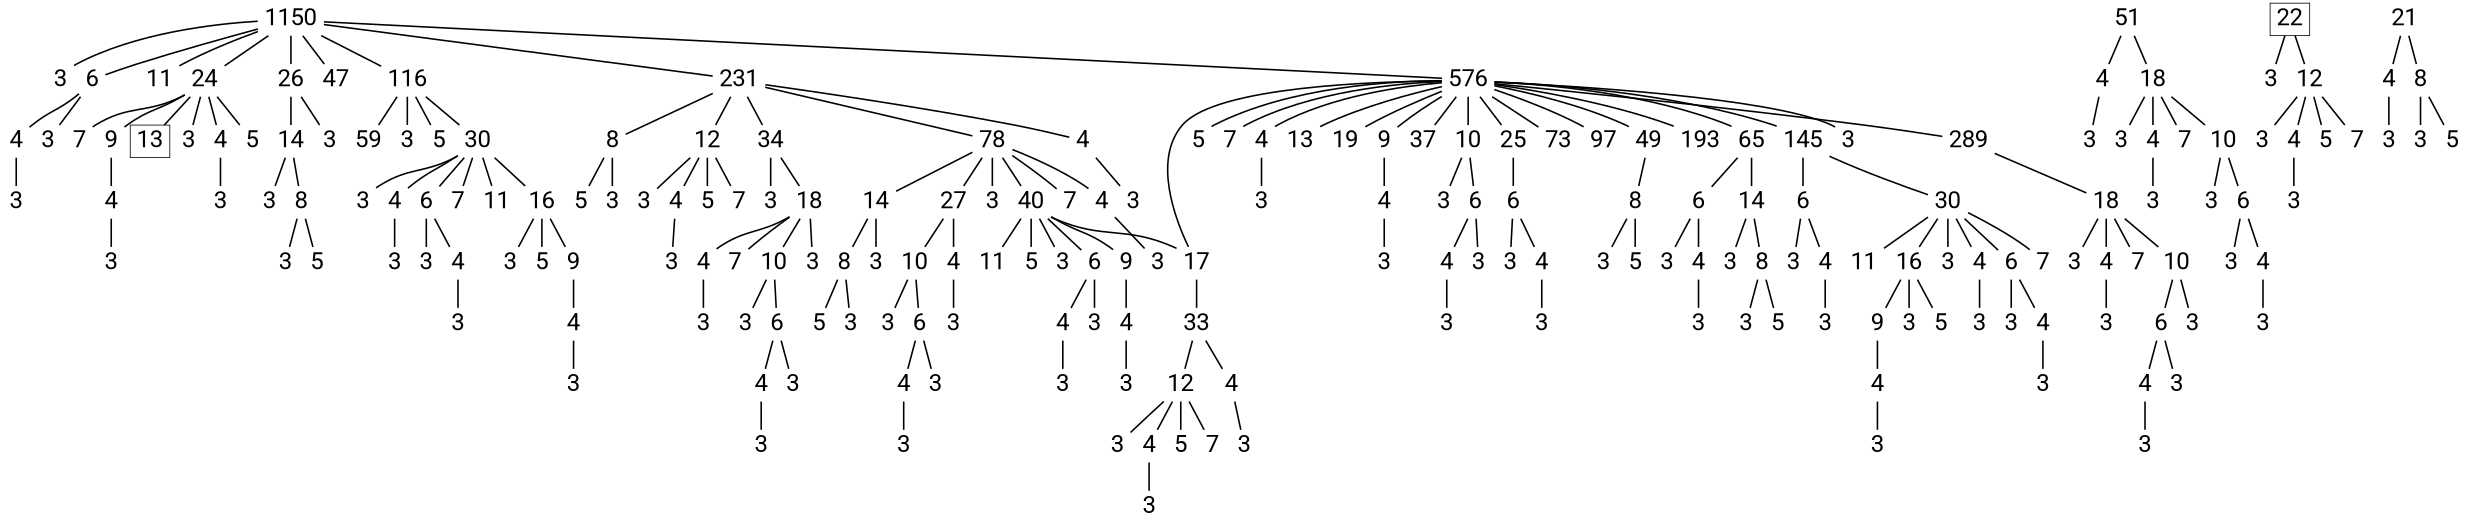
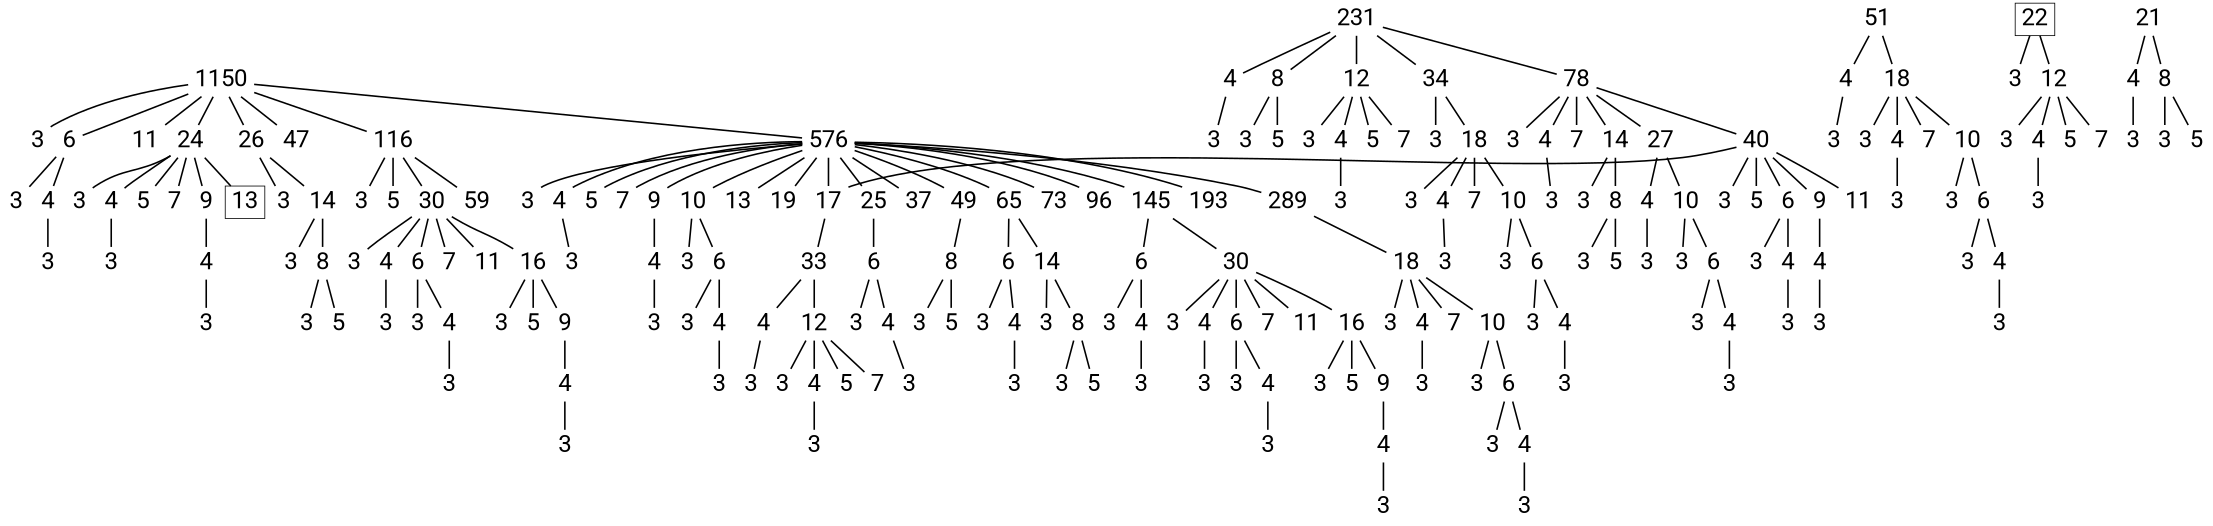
(518, 50) -> none
(1604, 141) -> (1099, 202)
